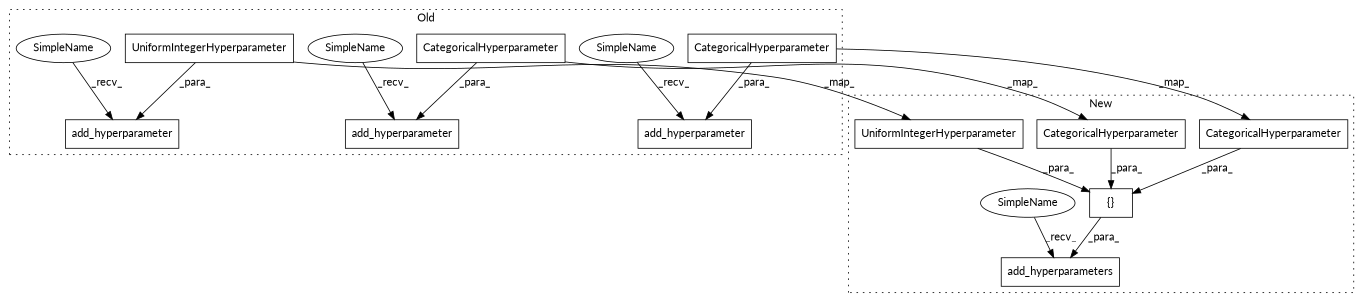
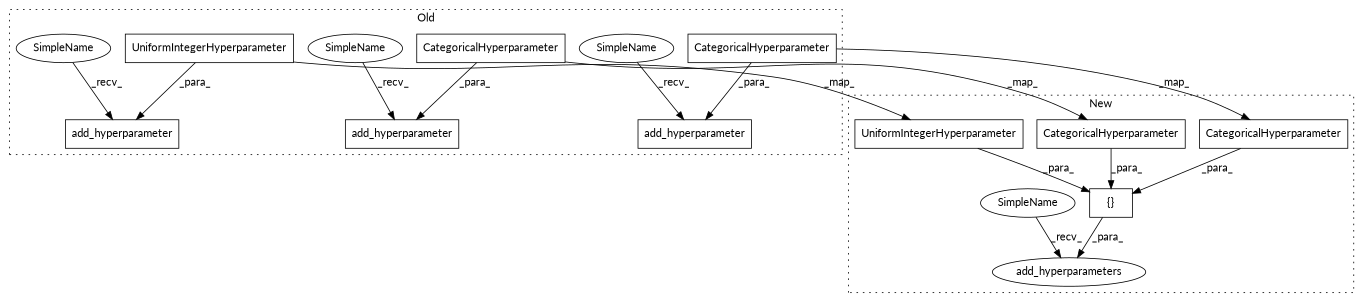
(1060, 272) -> (1069, 272)
